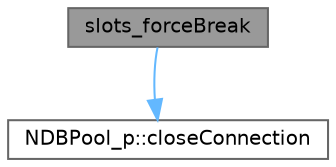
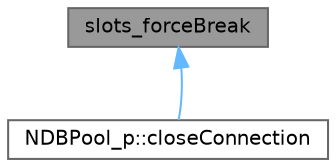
(155, 73) -> (182, 94)
